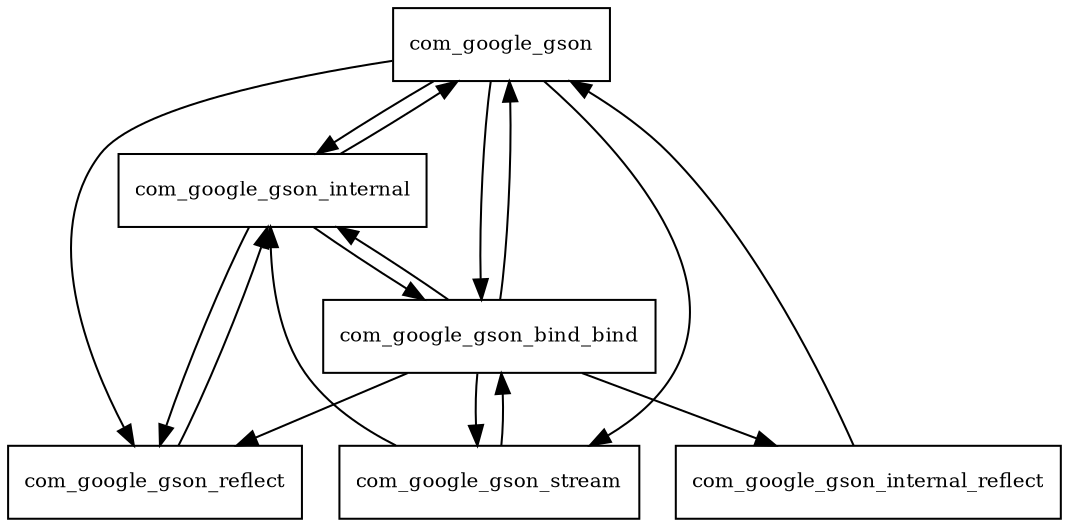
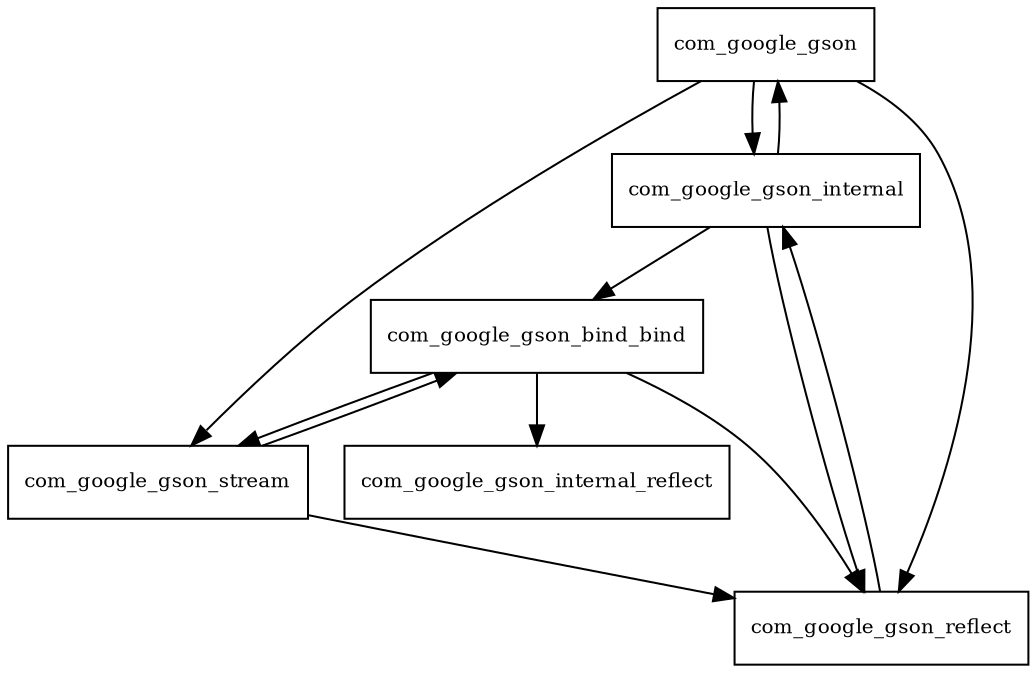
(482, 180) -> none
(509, 201) -> none
(746, 249) -> none
(402, 268) -> none
(301, 367) -> (511, 555)
